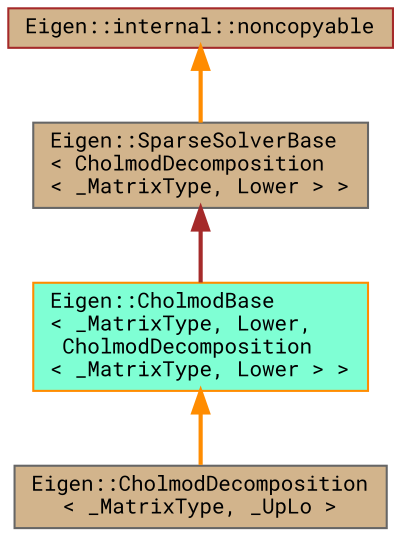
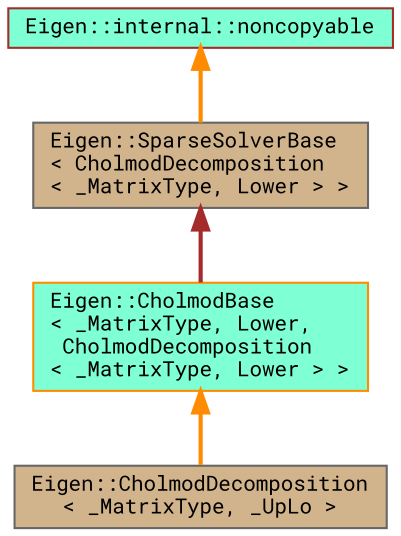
(201, 28) -> (201, 28)
